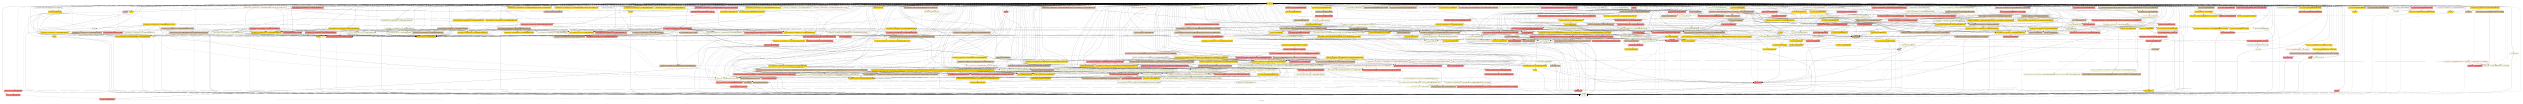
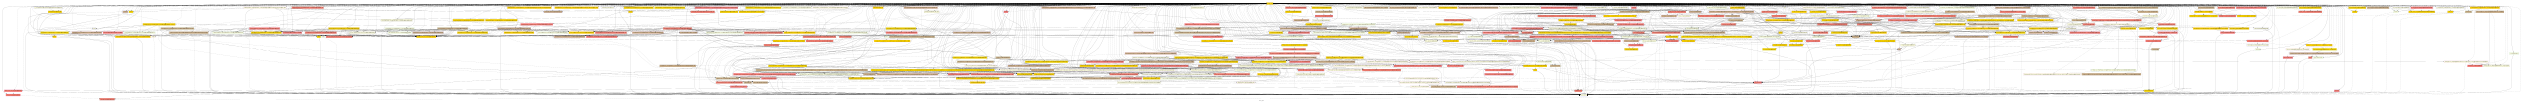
(727, 78) -> (727, 78)
